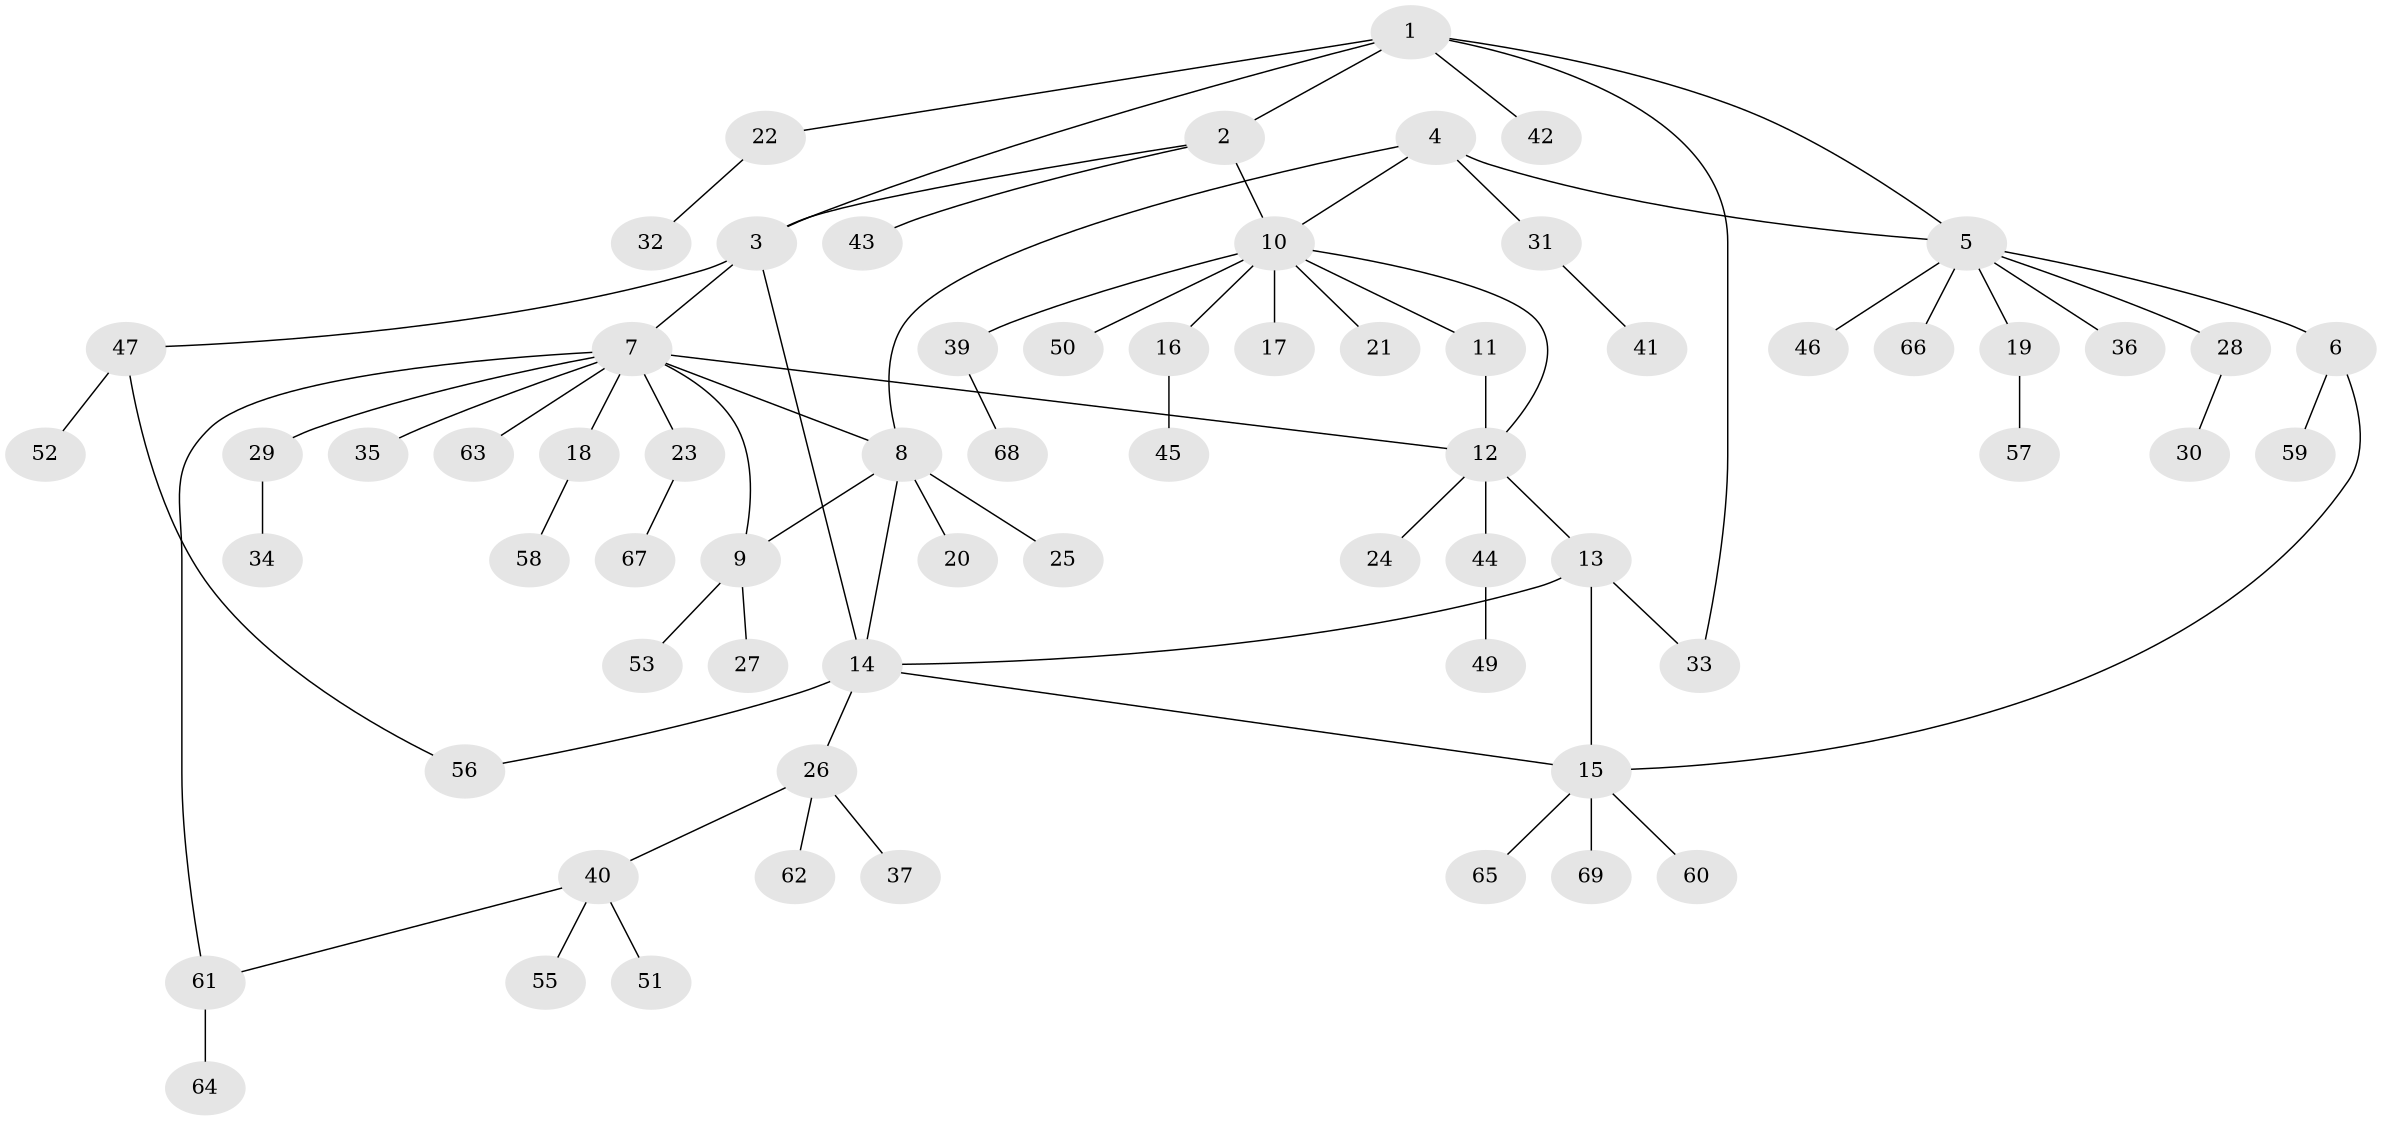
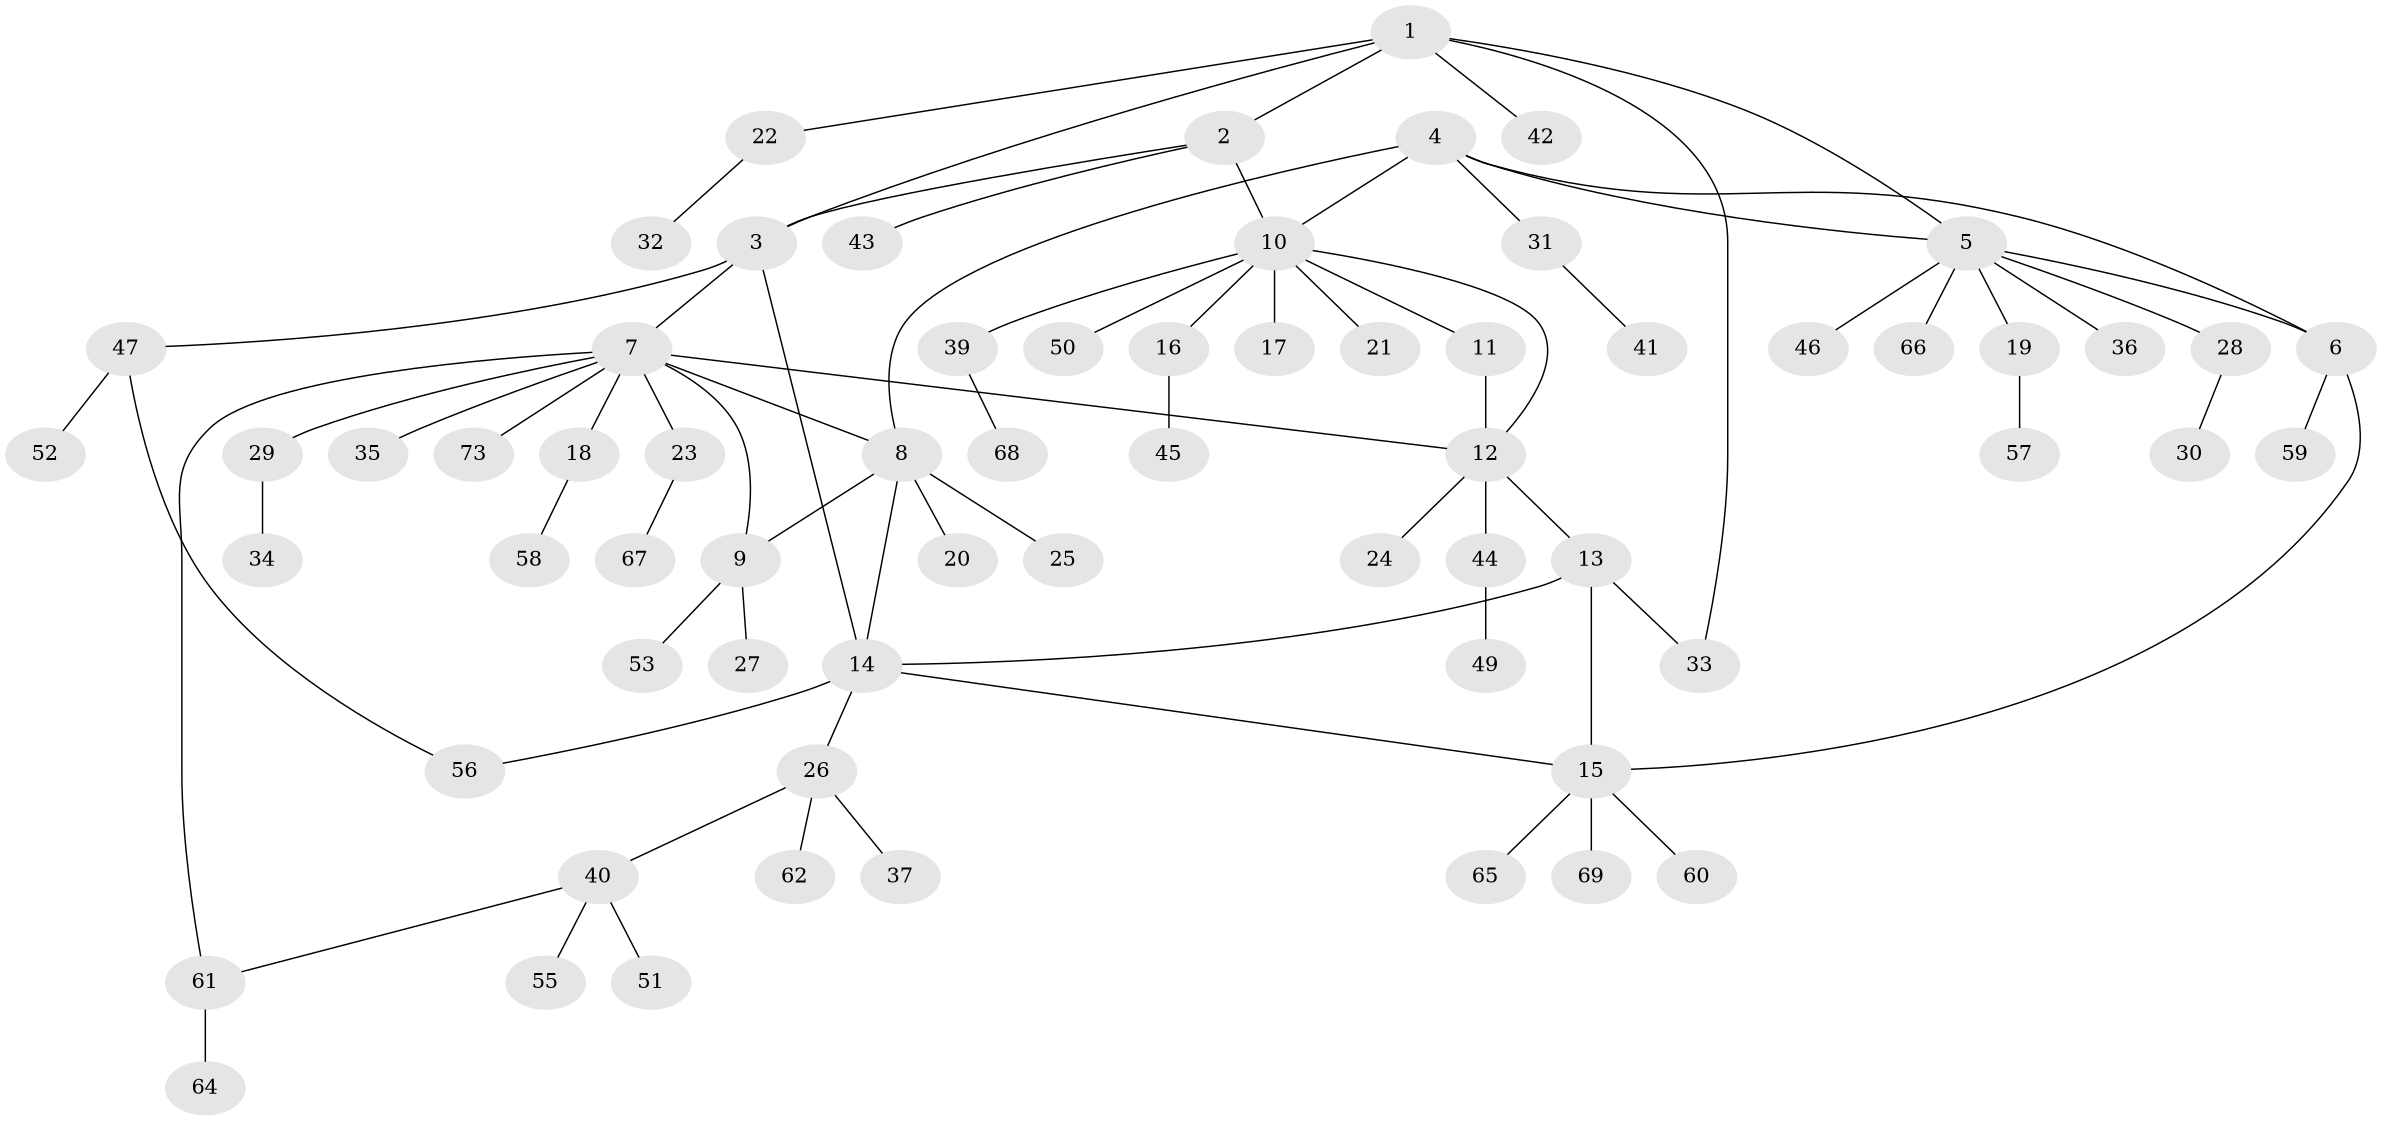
none -> (1875, 194)
(474, 455) -> (474, 455)
